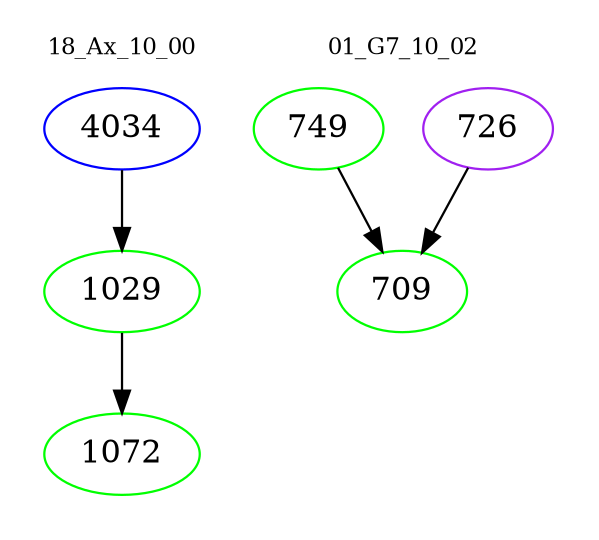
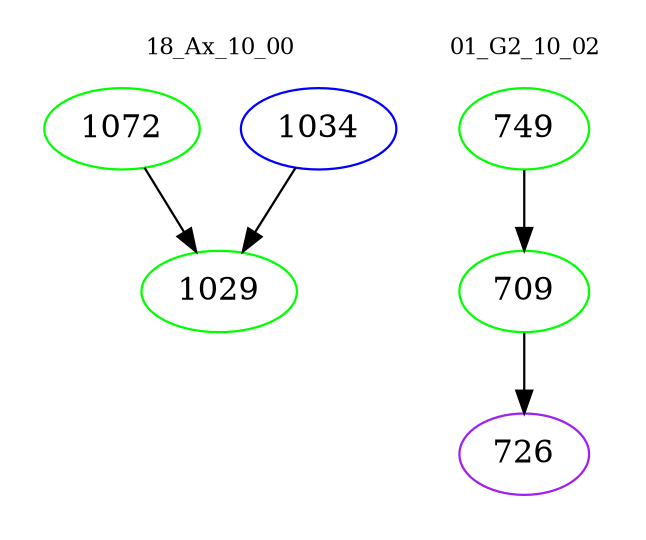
(403, 49) -> (525, 49)
(122, 129) -> (319, 129)
(451, 200) -> (524, 362)
(122, 362) -> (164, 200)
